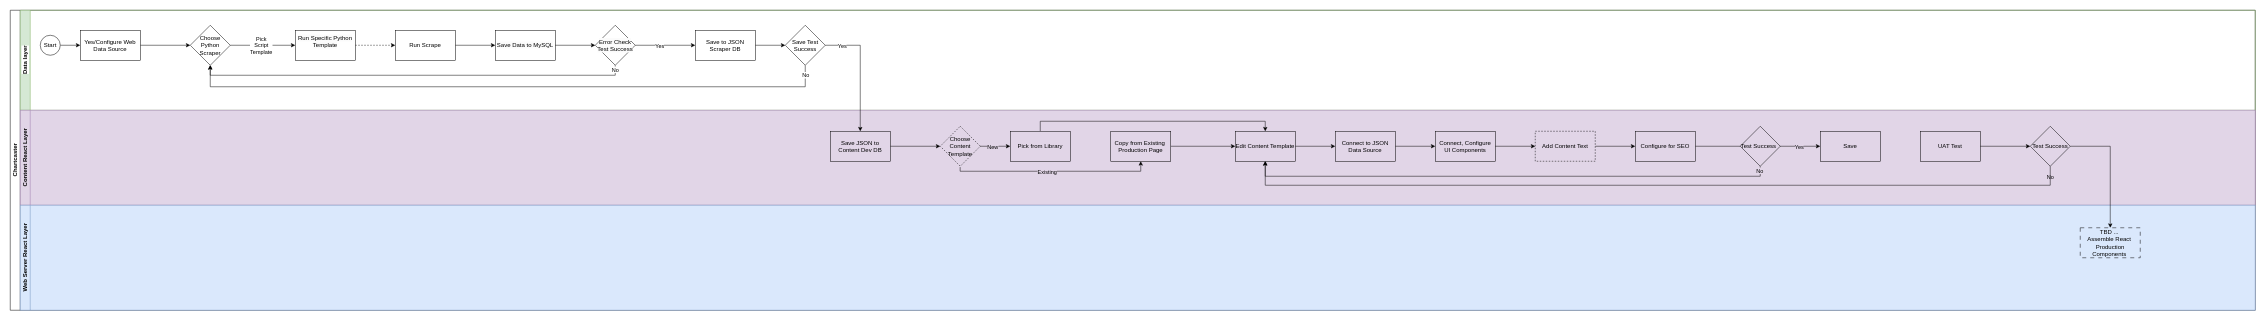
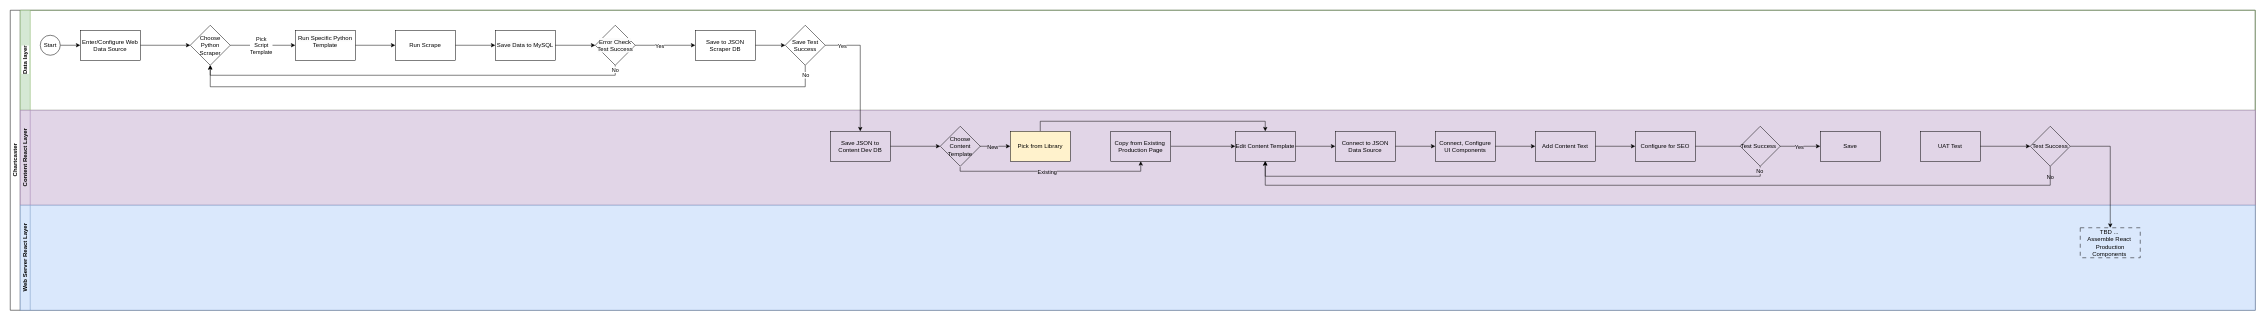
(110, 45) -> (110, 45)
(374, 45) -> (374, 45)
(960, 146) -> (960, 146)
(1040, 146) -> (1040, 146)
(1565, 146) -> (1565, 146)
